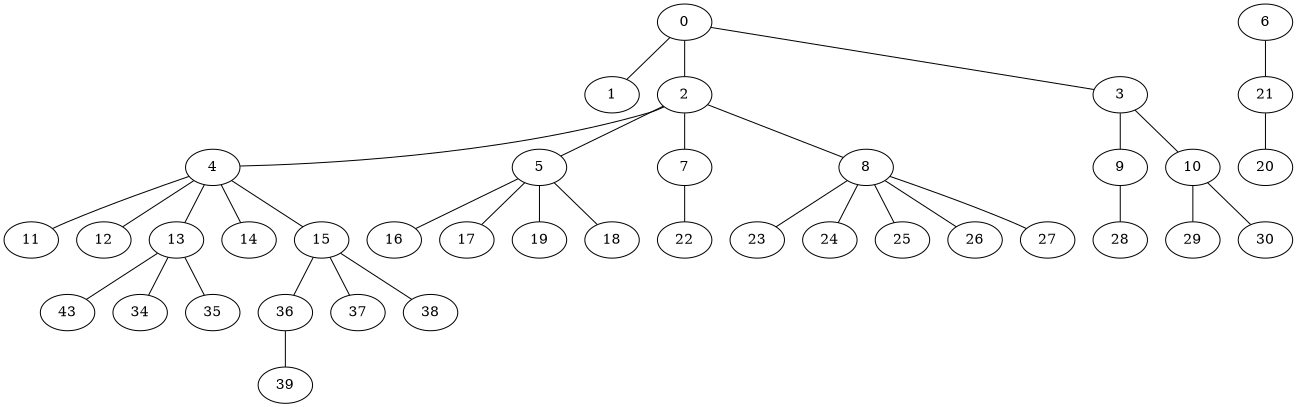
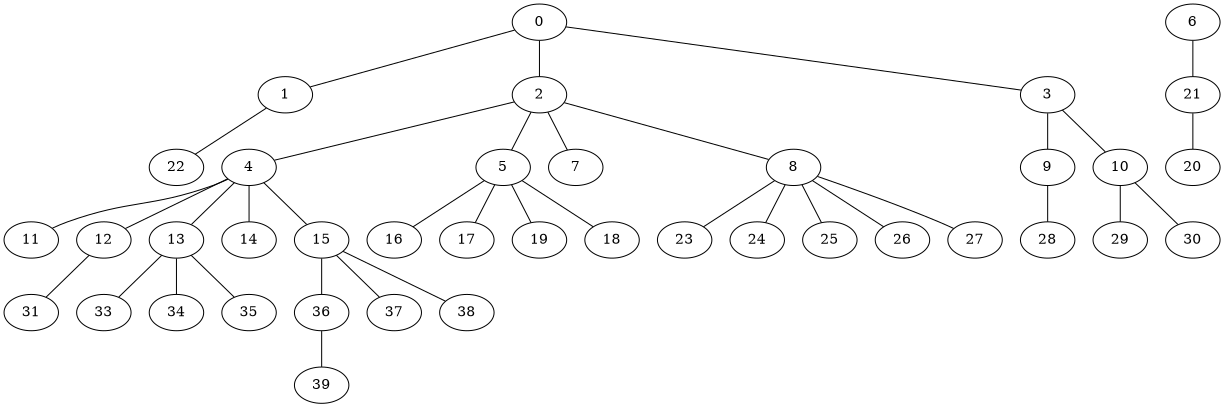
(685, 204) -> (231, 131)
none -> (31, 313)
(68, 313) -> (104, 313)
